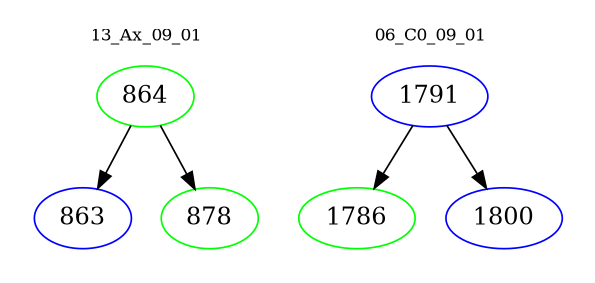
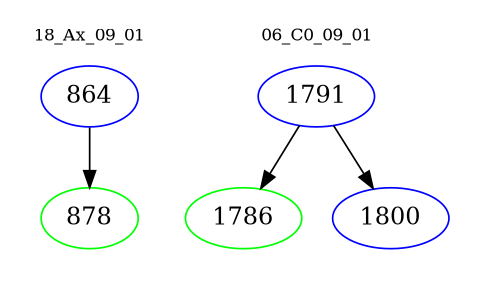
(146, 36) -> (90, 36)
(145, 96) -> (90, 96)
(83, 218) -> none
